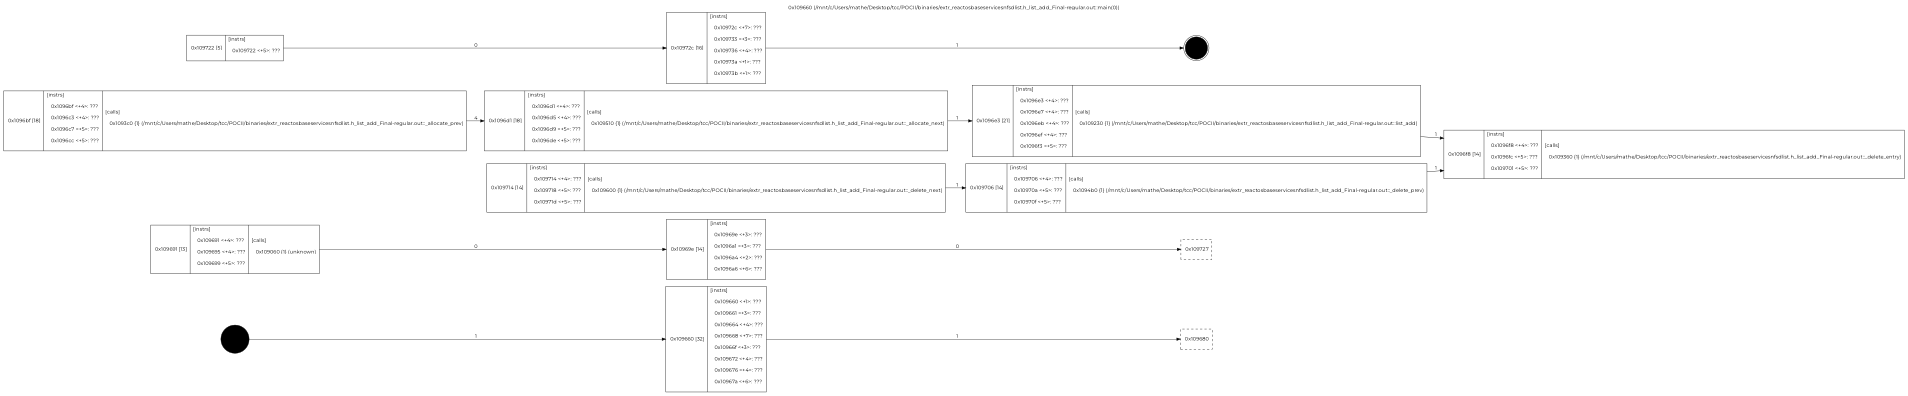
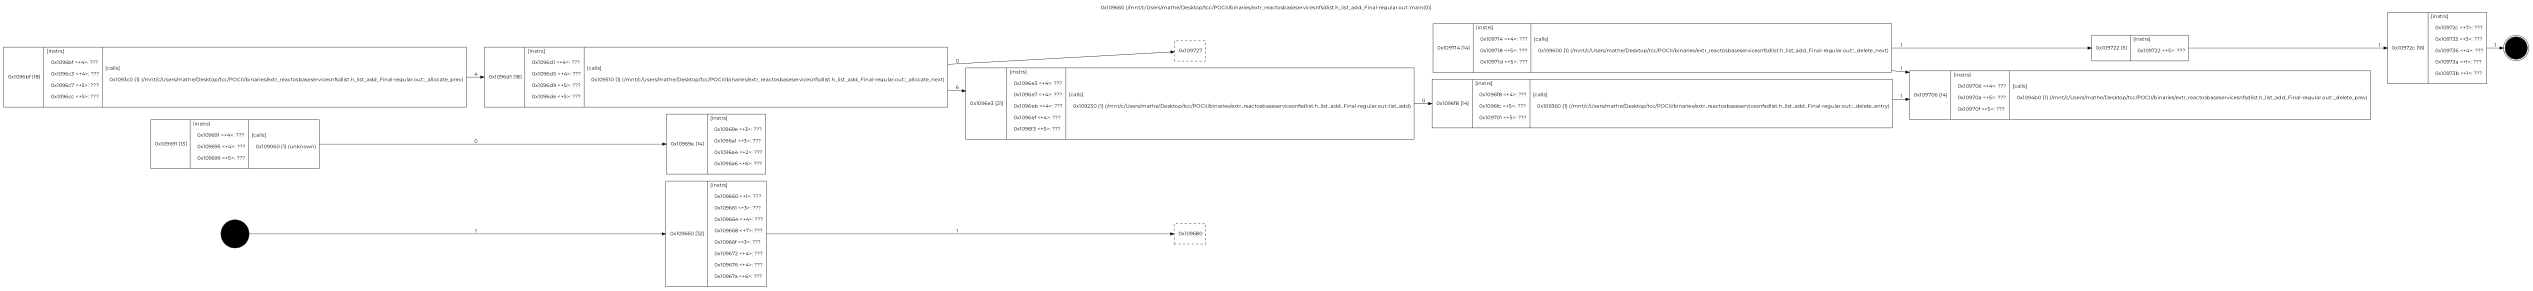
(475, 45) -> (2379, 45)
none -> (1990, 48)
(957, 118) -> (957, 88)
(1435, 135) -> (1423, 101)
(1434, 171) -> (1899, 99)
(971, 249) -> (1059, 58)
